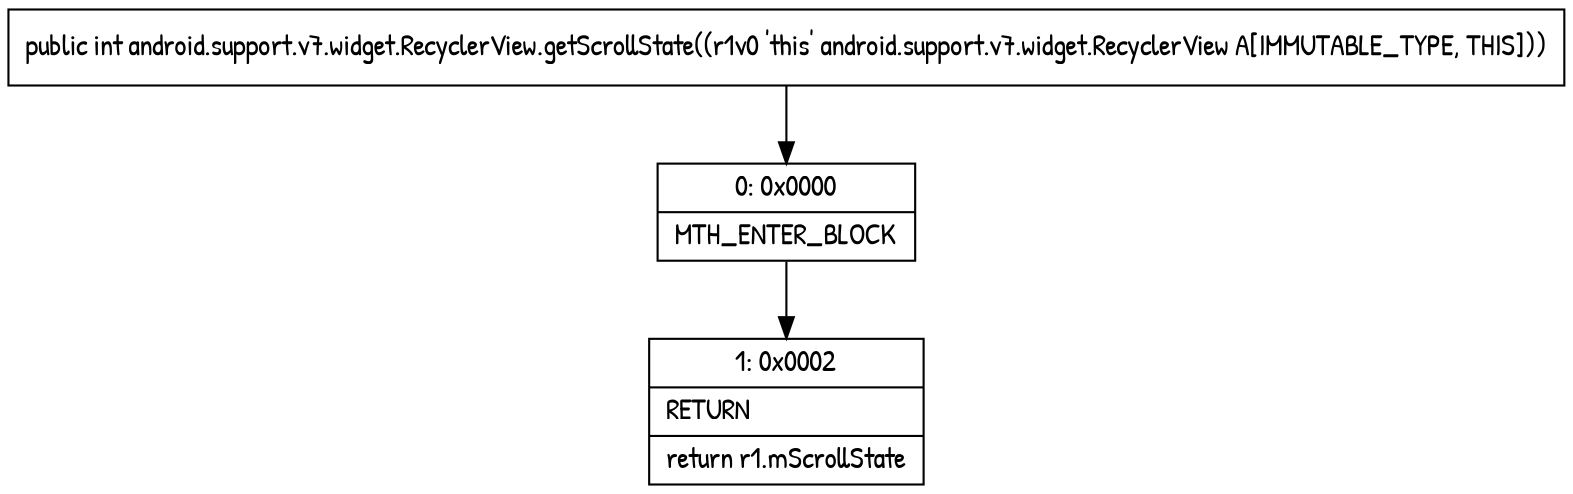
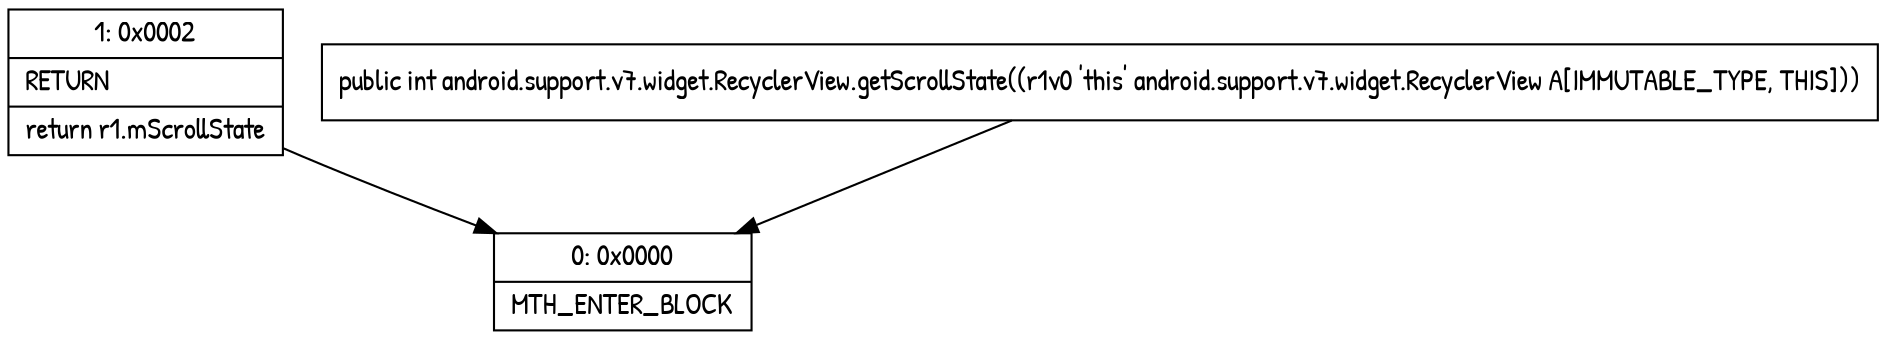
(786, 289) -> (380, 188)
